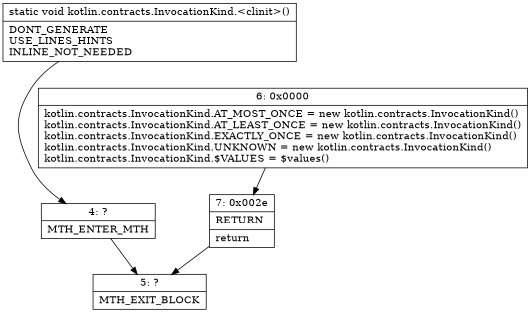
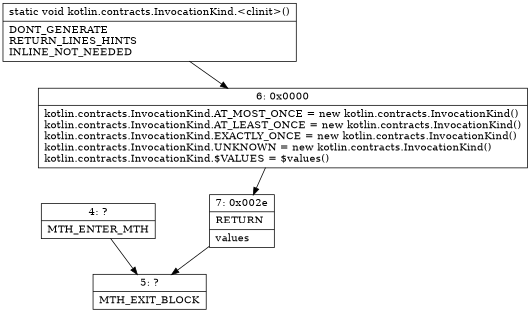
(61, 41) -> (73, 41)
(19, 130) -> (206, 73)
(233, 238) -> (233, 238)
